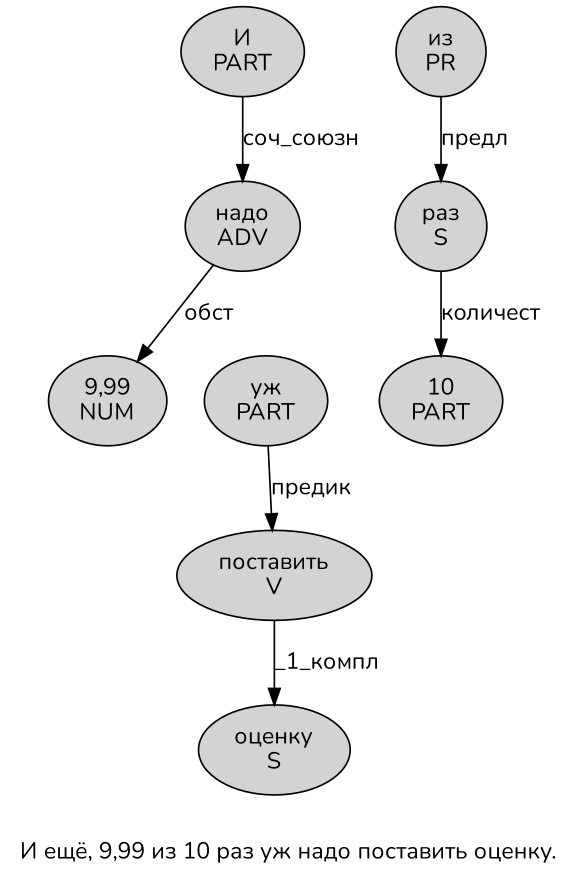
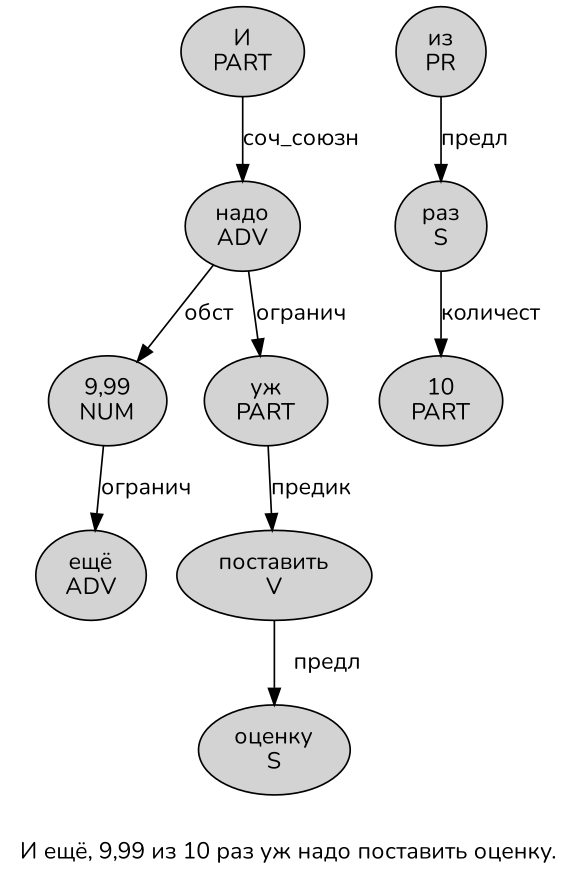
none -> (253, 305)
none -> (91, 575)
(328, 663) -> (328, 663)
